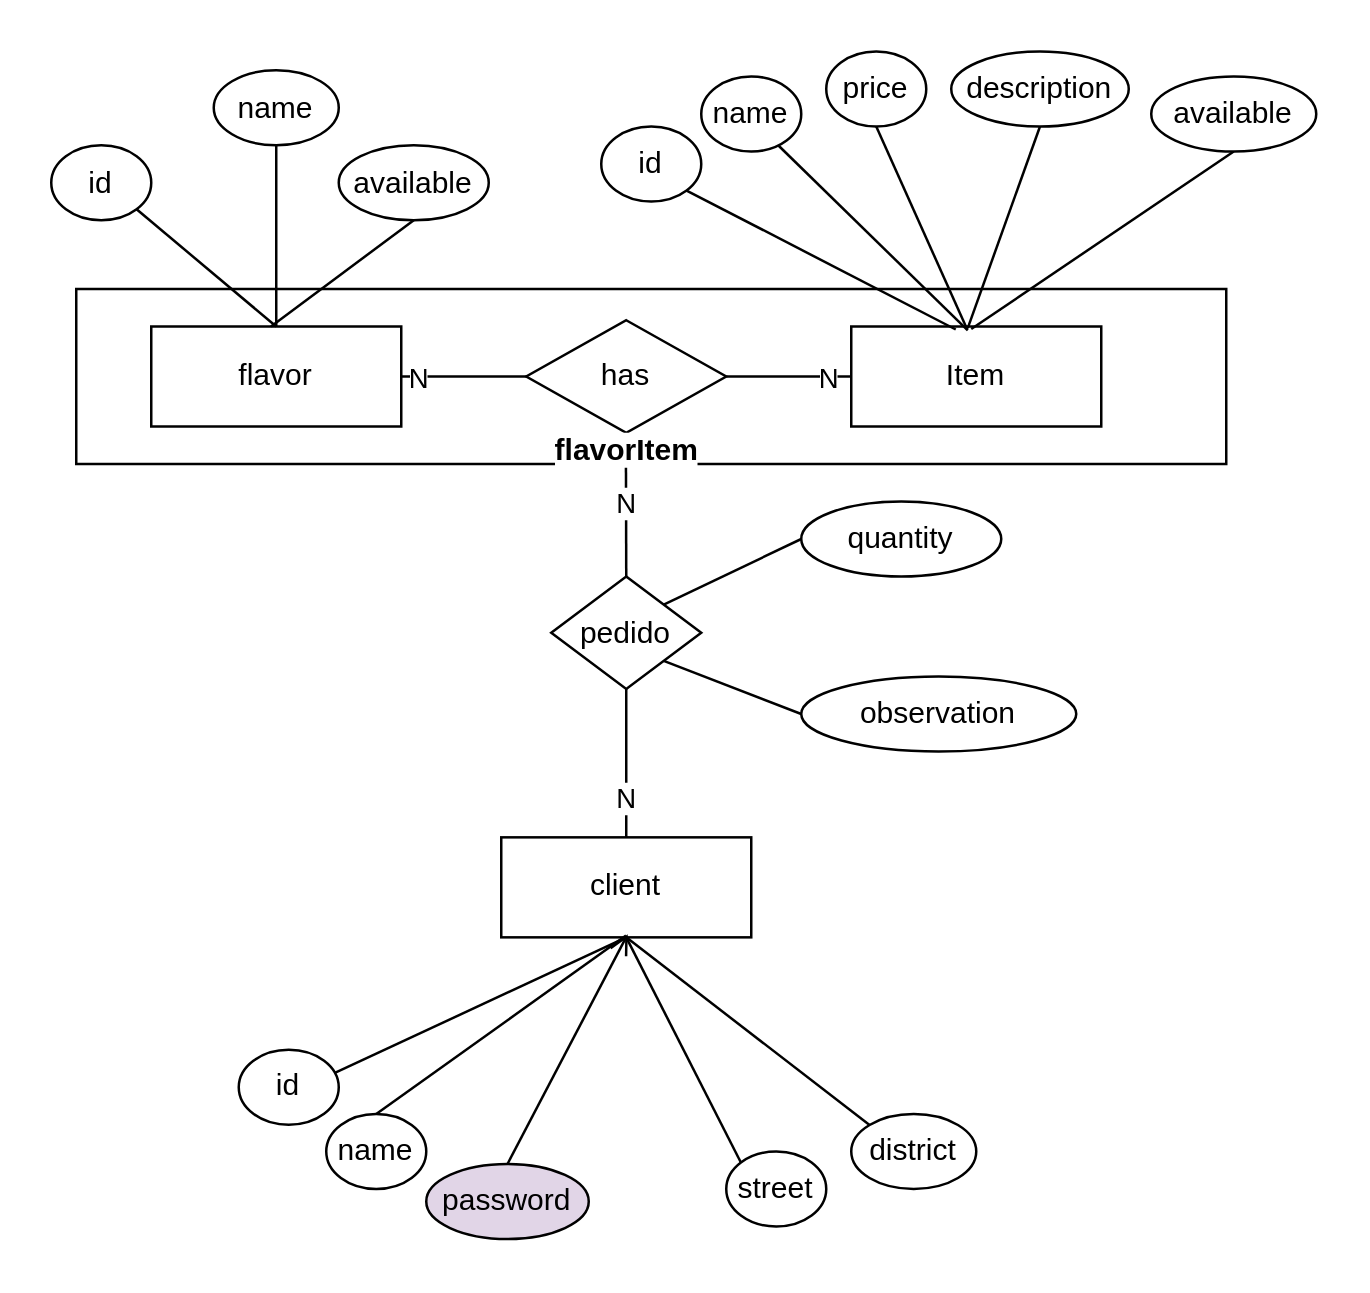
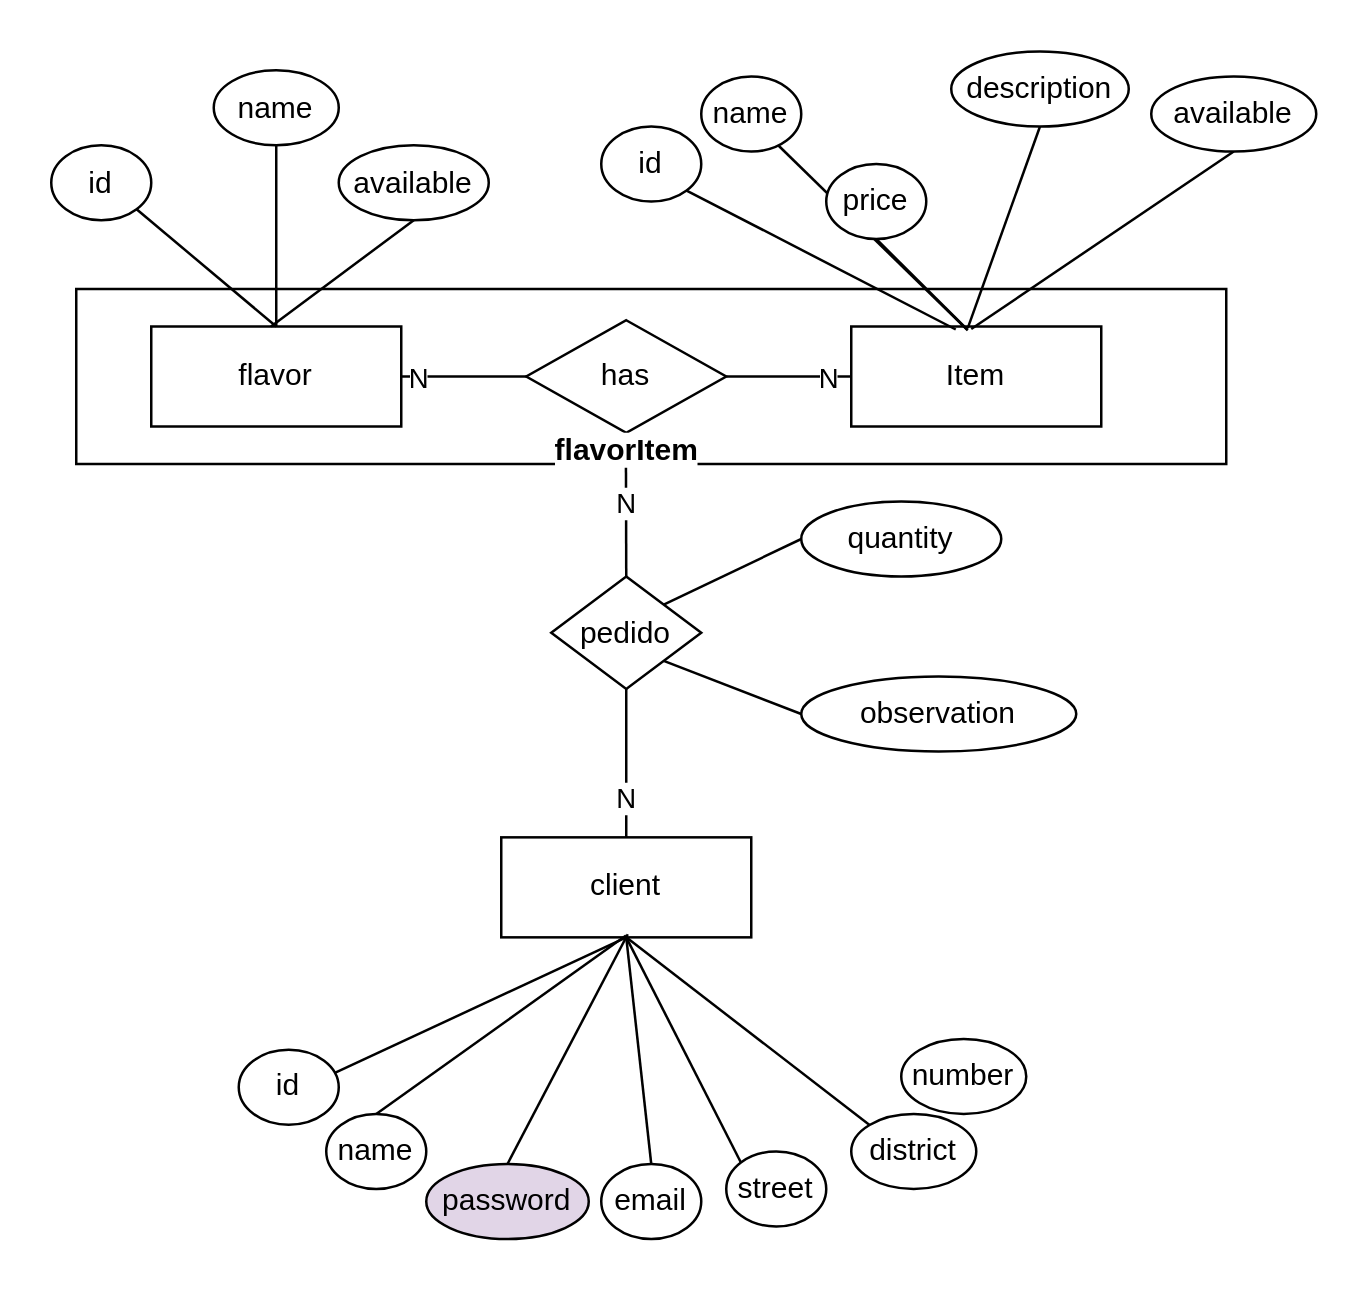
(876, 89) -> (876, 201)
(622, 944) -> (613, 961)
none -> (640, 1057)
none -> (964, 1076)
none -> (651, 1201)
